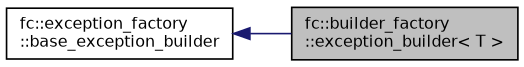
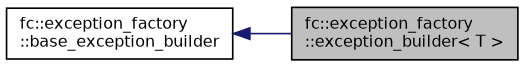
(405, 34) -> (405, 34)
